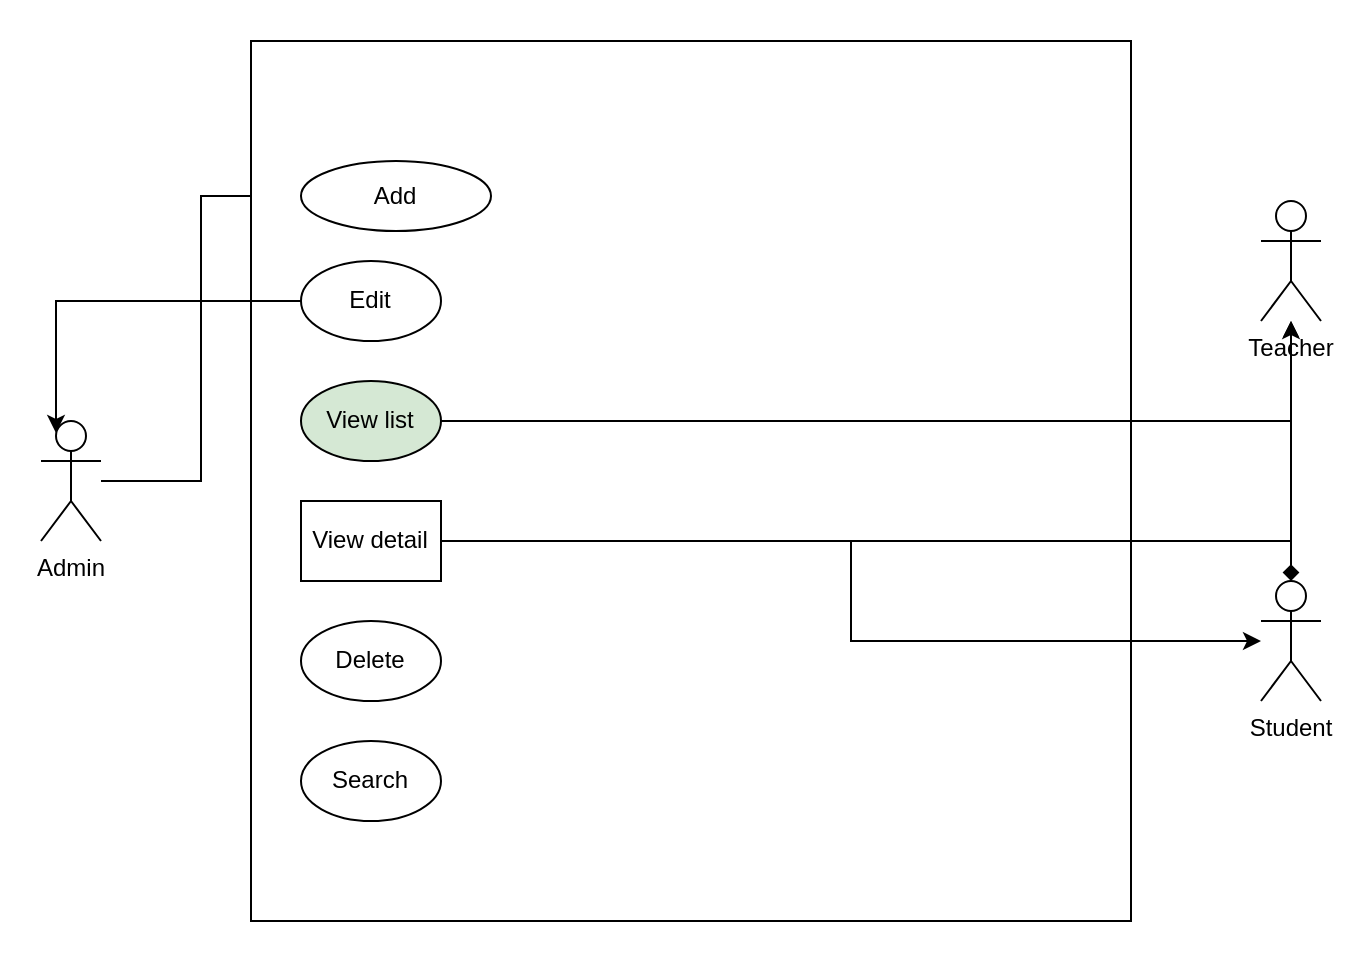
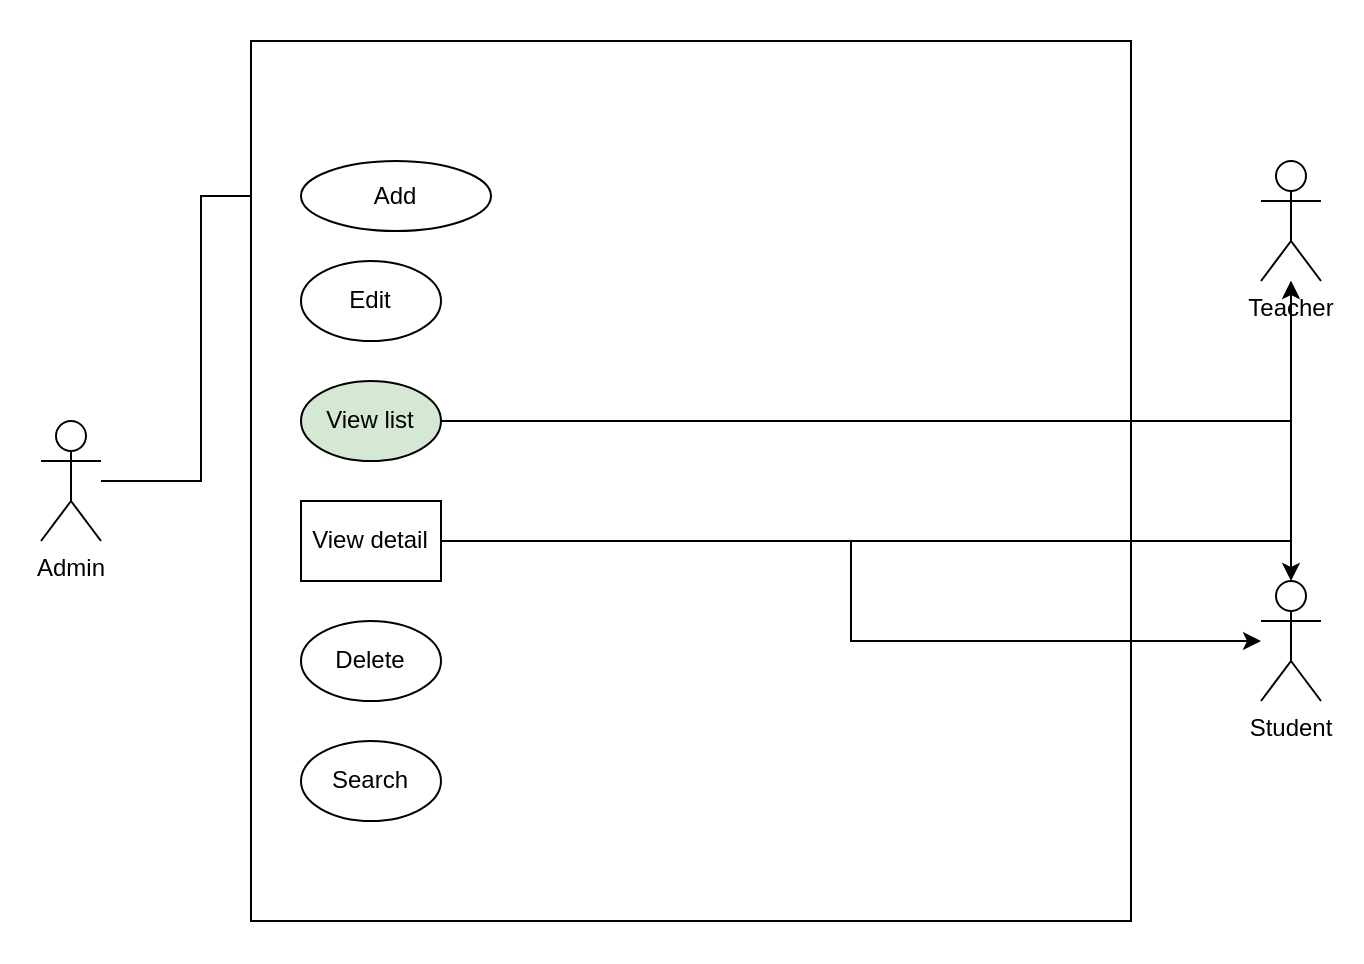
(1291, 261) -> (1291, 221)
(119, 301) -> none
(1291, 565) -> (1291, 566)
